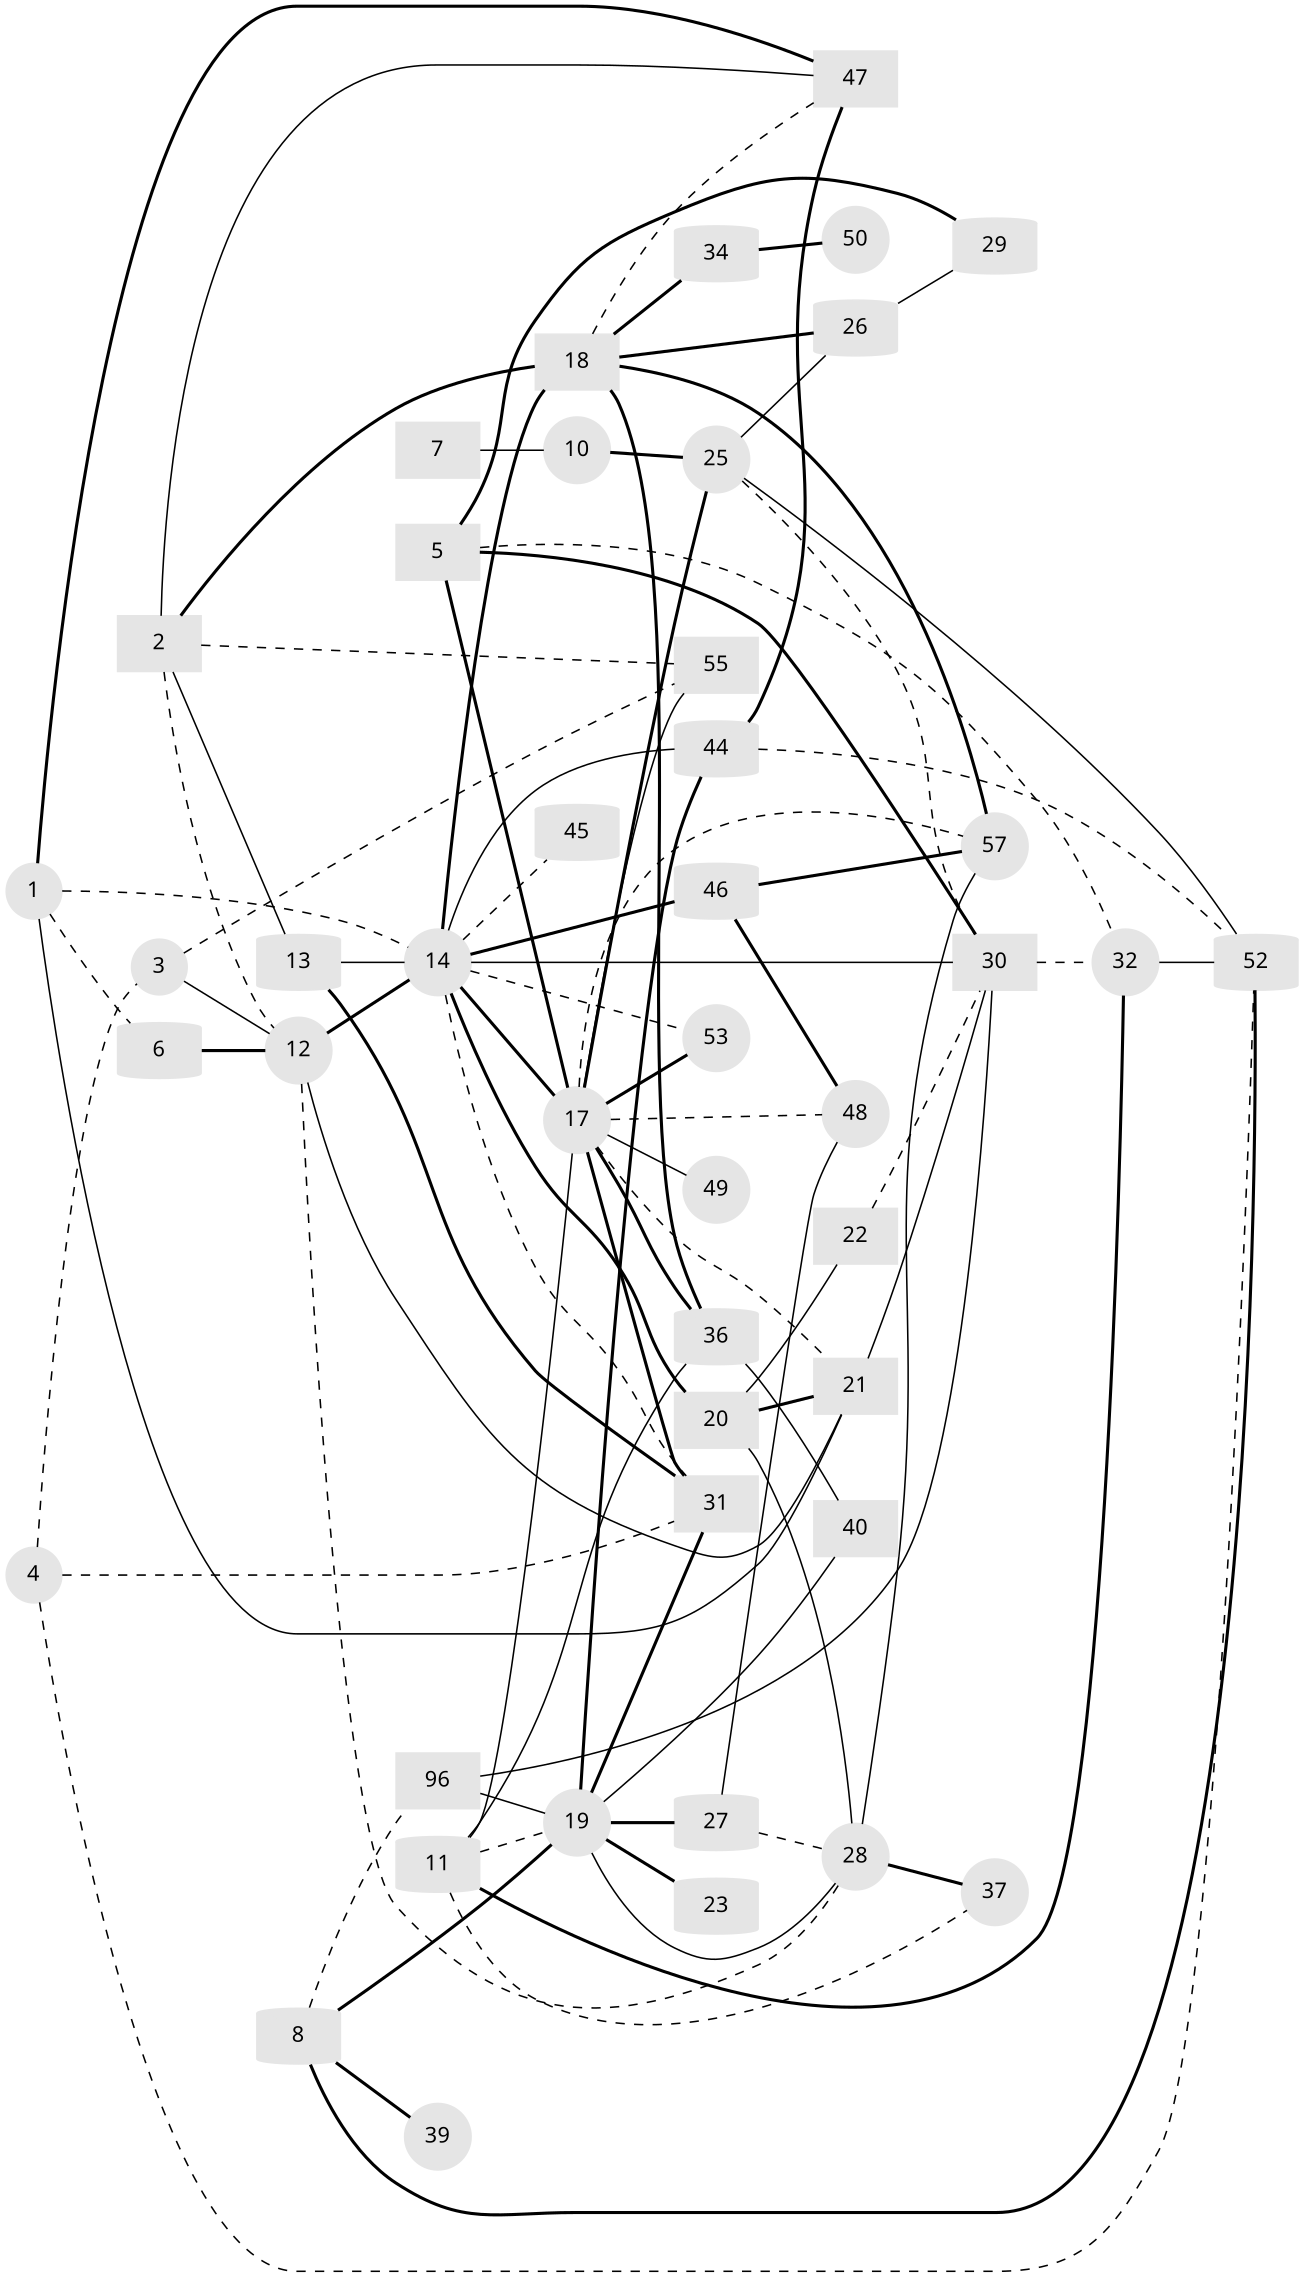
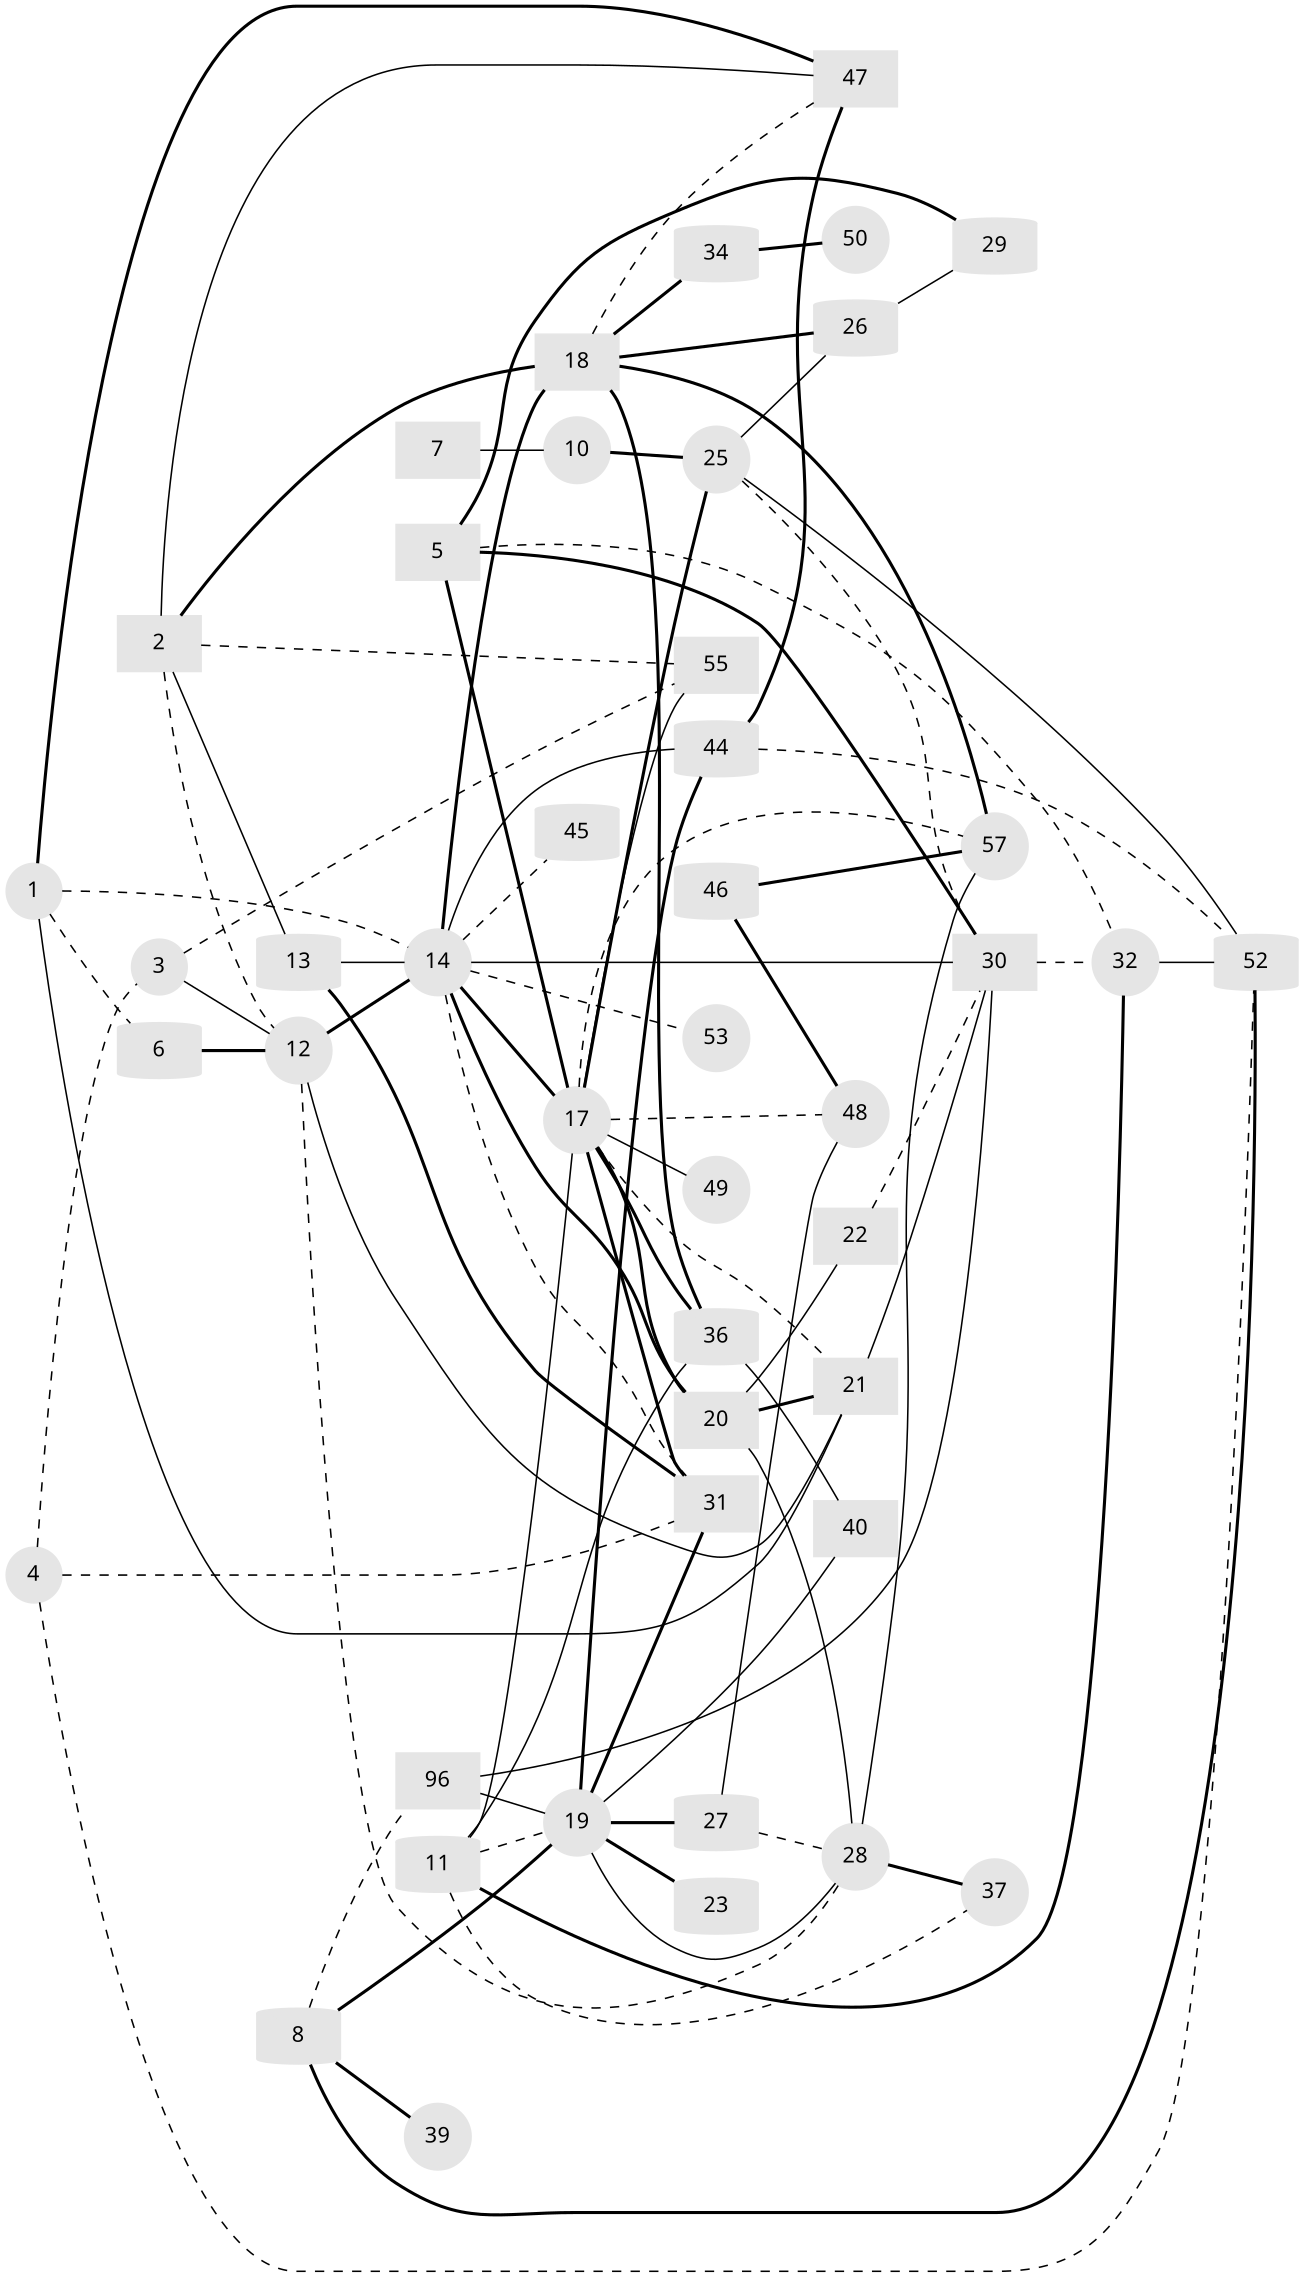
(573, 928) -> none
(629, 1090) -> (642, 1270)
